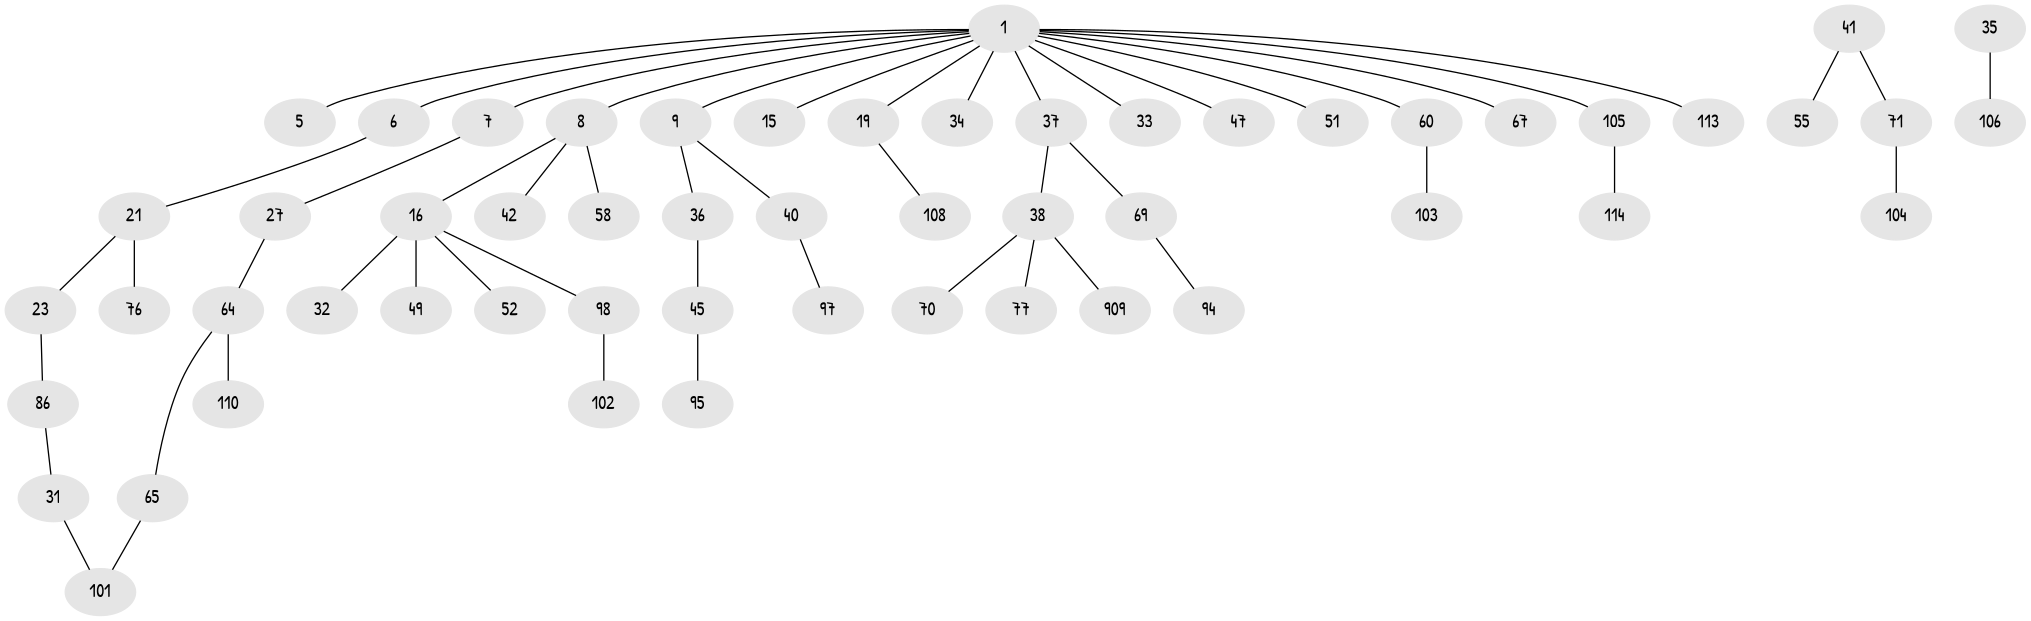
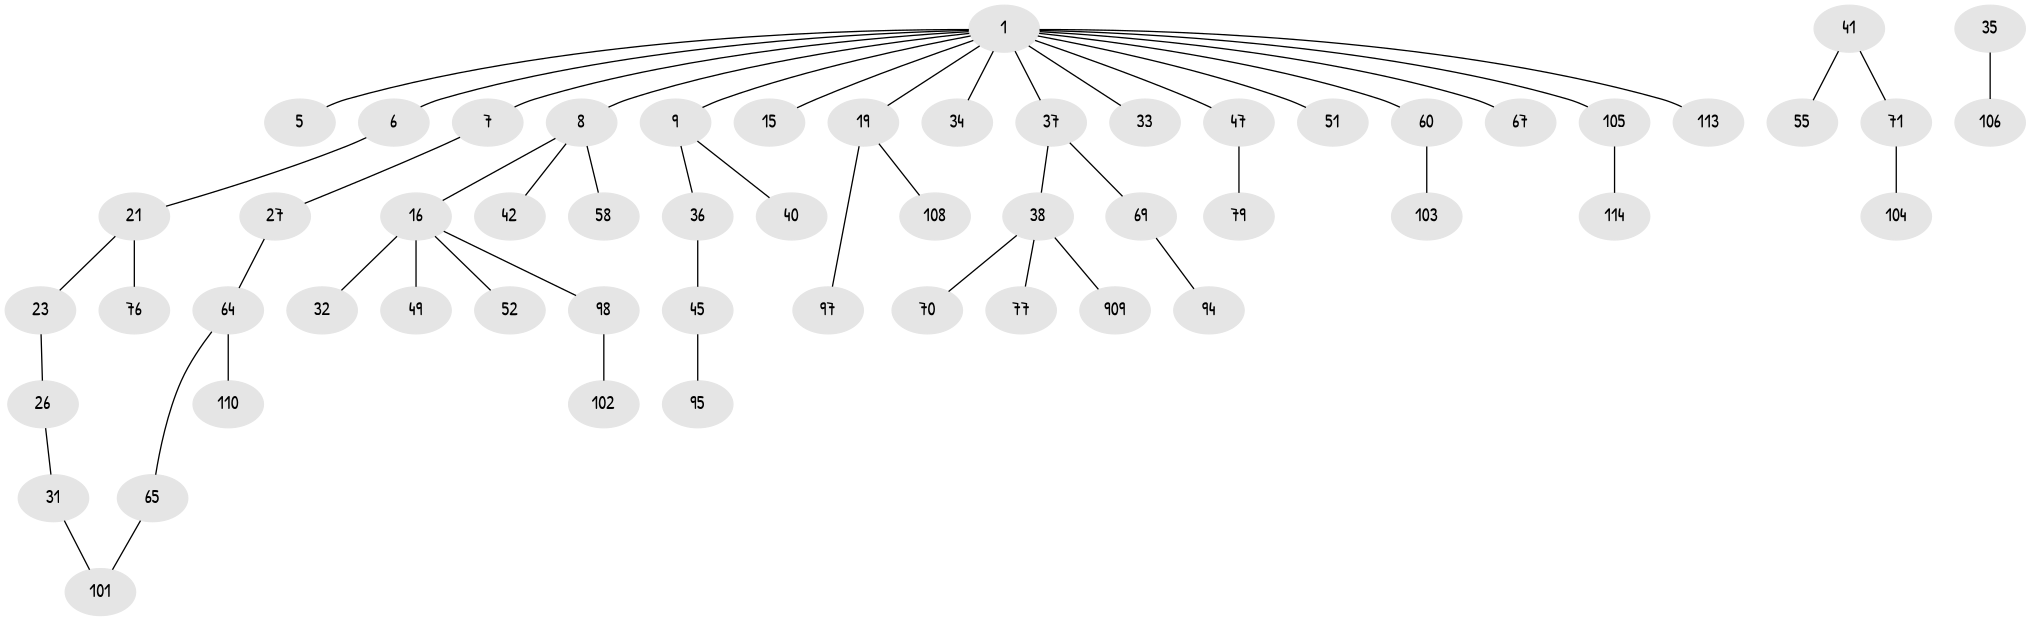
none -> (1239, 216)
(810, 264) -> (846, 216)
(43, 404) -> (43, 404)
